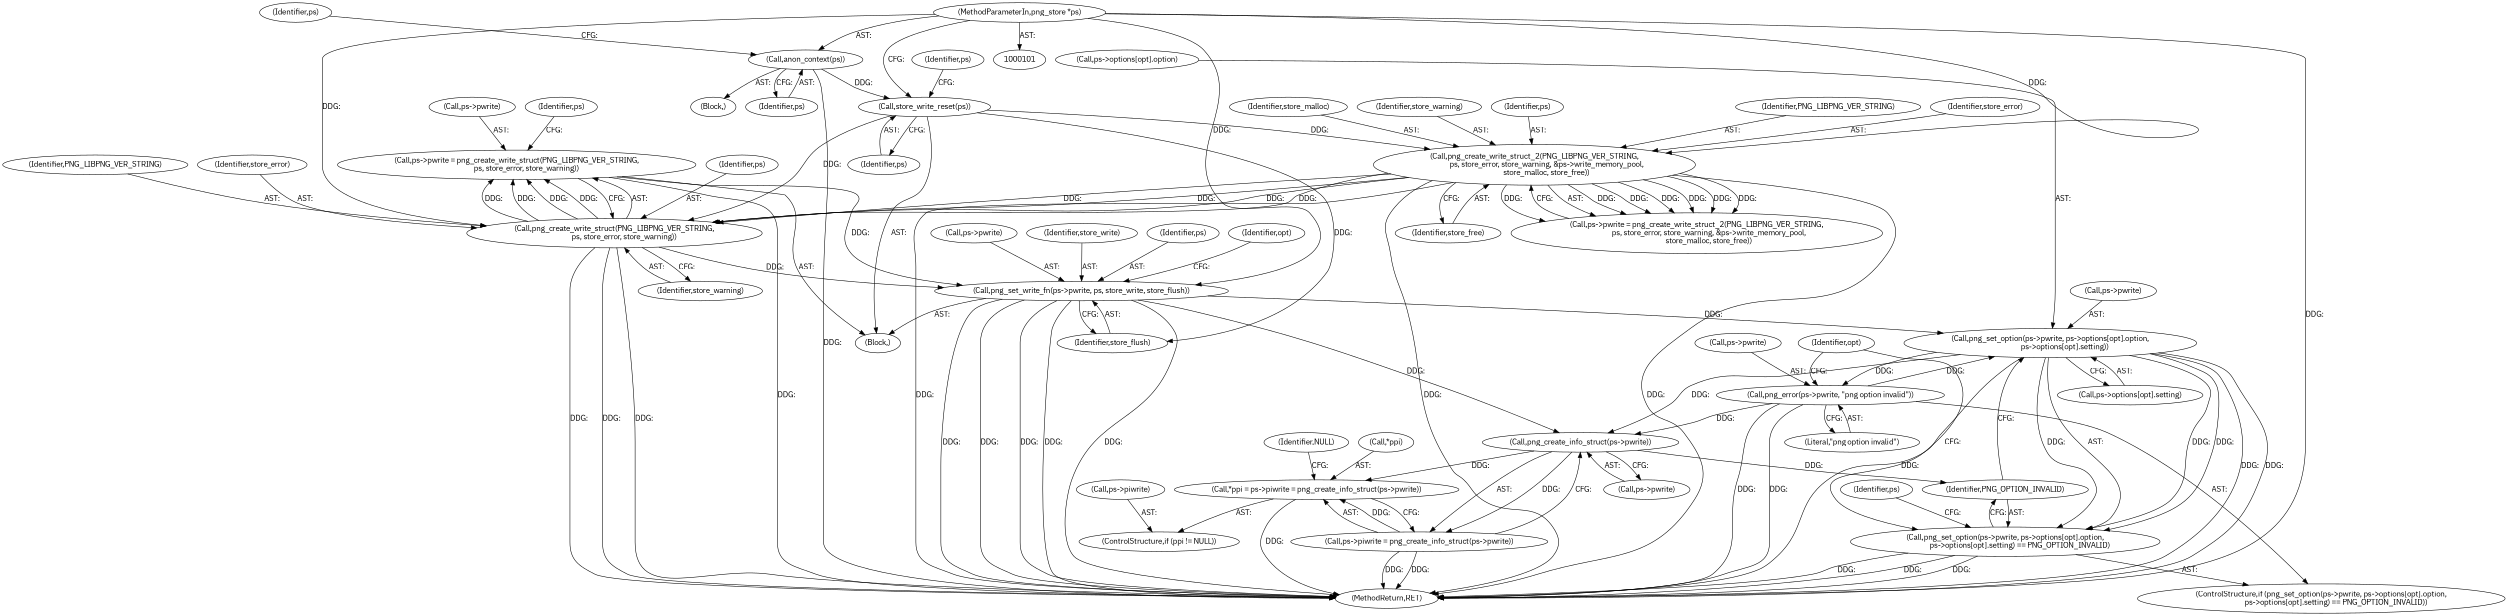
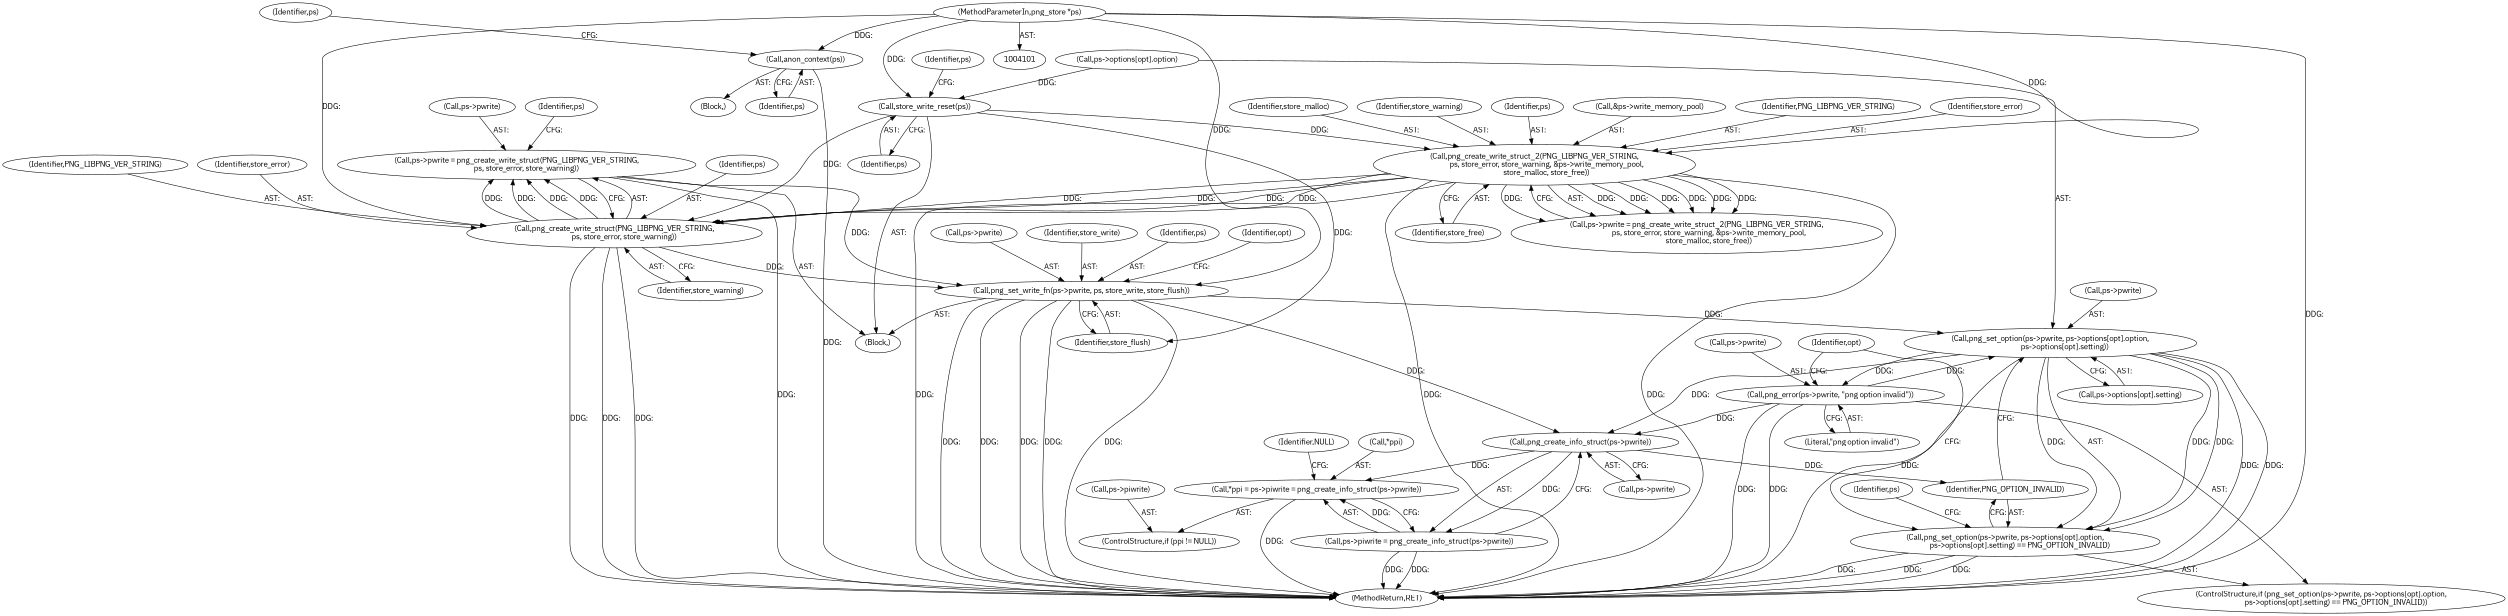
(865, 36) -> (865, 36)
(897, 60) -> (897, 60)
(1020, 60) -> (1020, 60)
(852, 86) -> (1028, 83)
none -> (1650, 107)
